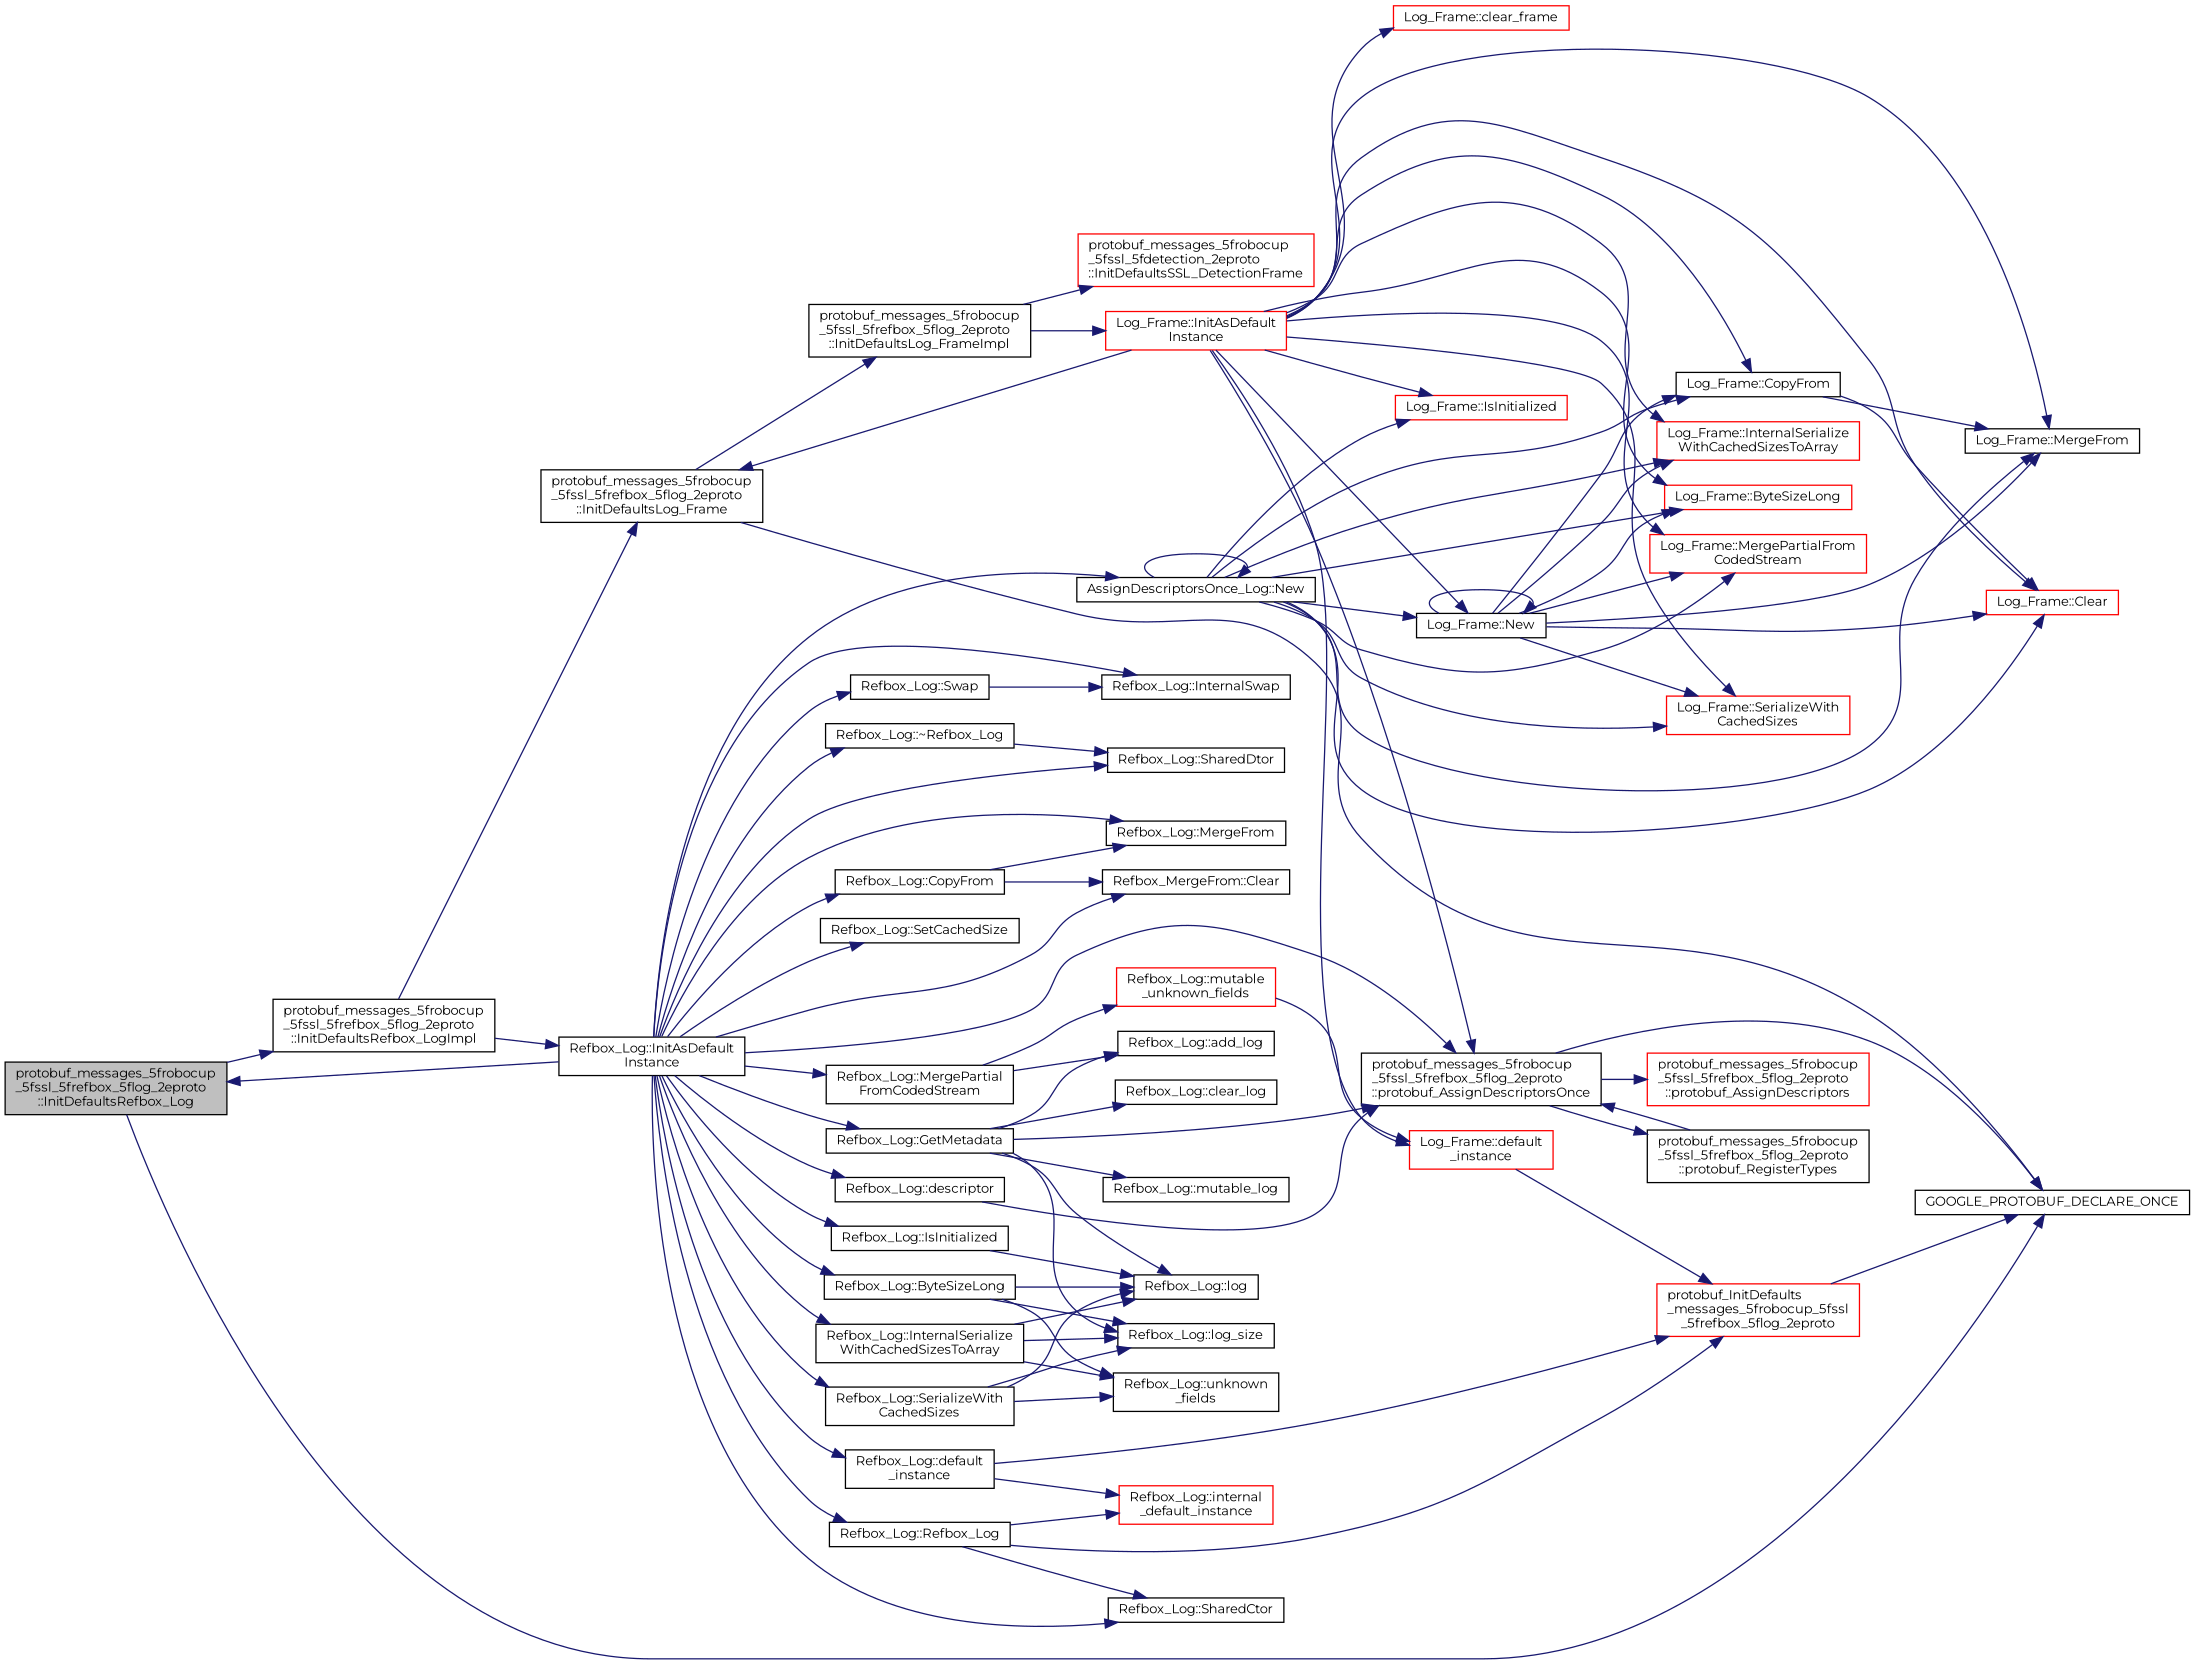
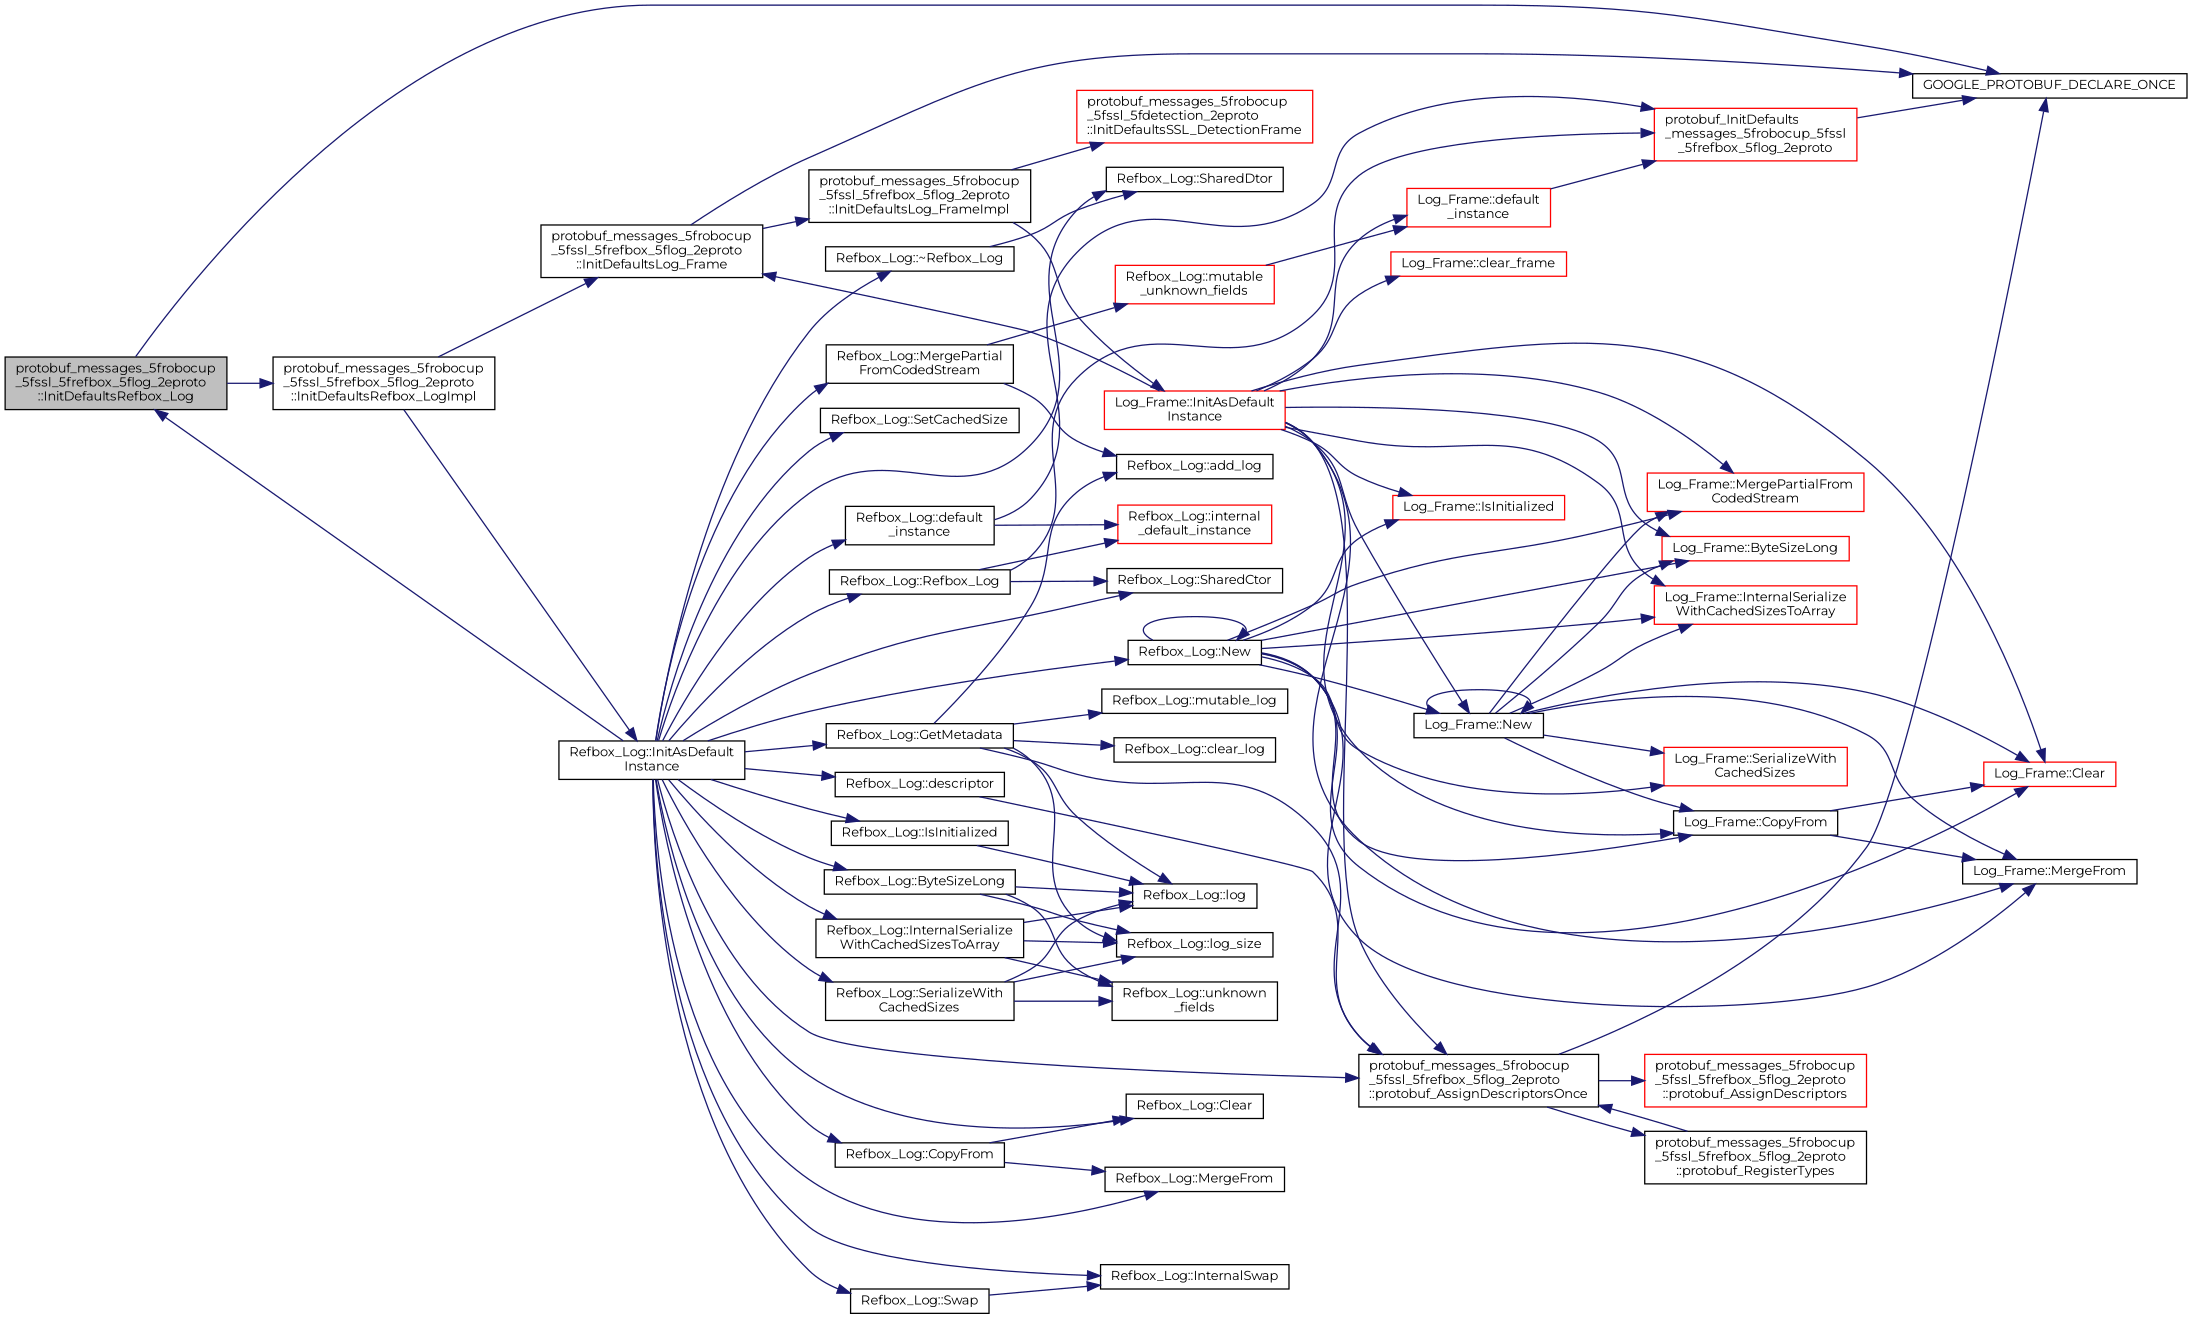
(1609, 392) -> none
(1196, 590) -> (1195, 653)
(1196, 882) -> (1195, 1106)
